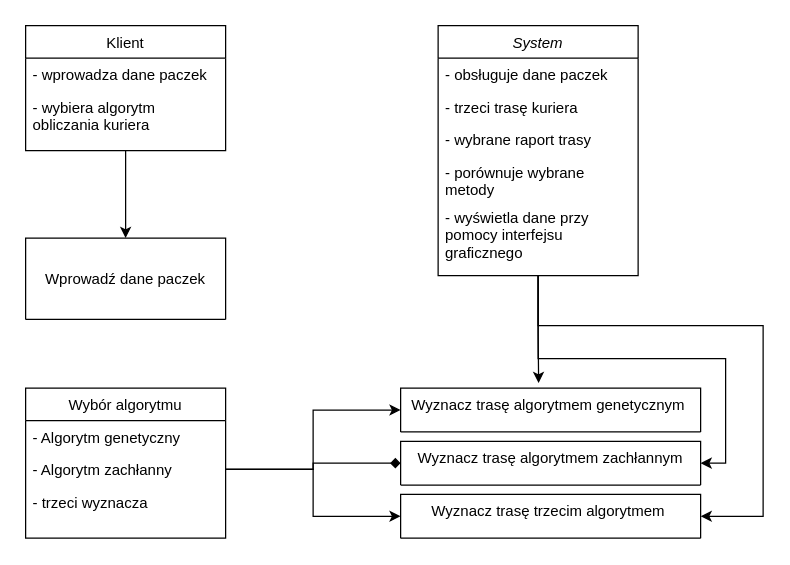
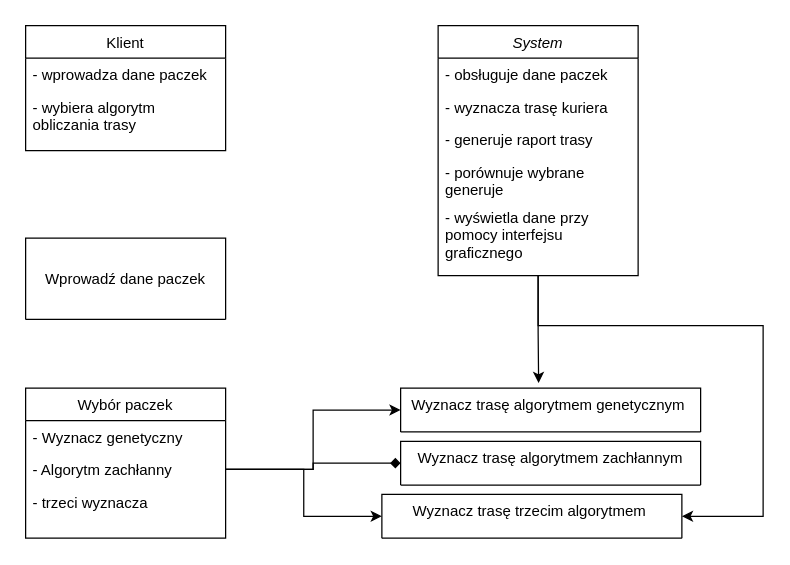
(100, 108) -> (100, 108)
(528, 108) -> (538, 108)
(532, 140) -> (536, 140)
(521, 173) -> (521, 173)
(126, 191) -> none
(694, 359) -> none
(125, 405) -> (125, 405)
(115, 438) -> (113, 438)
(551, 516) -> (532, 516)
